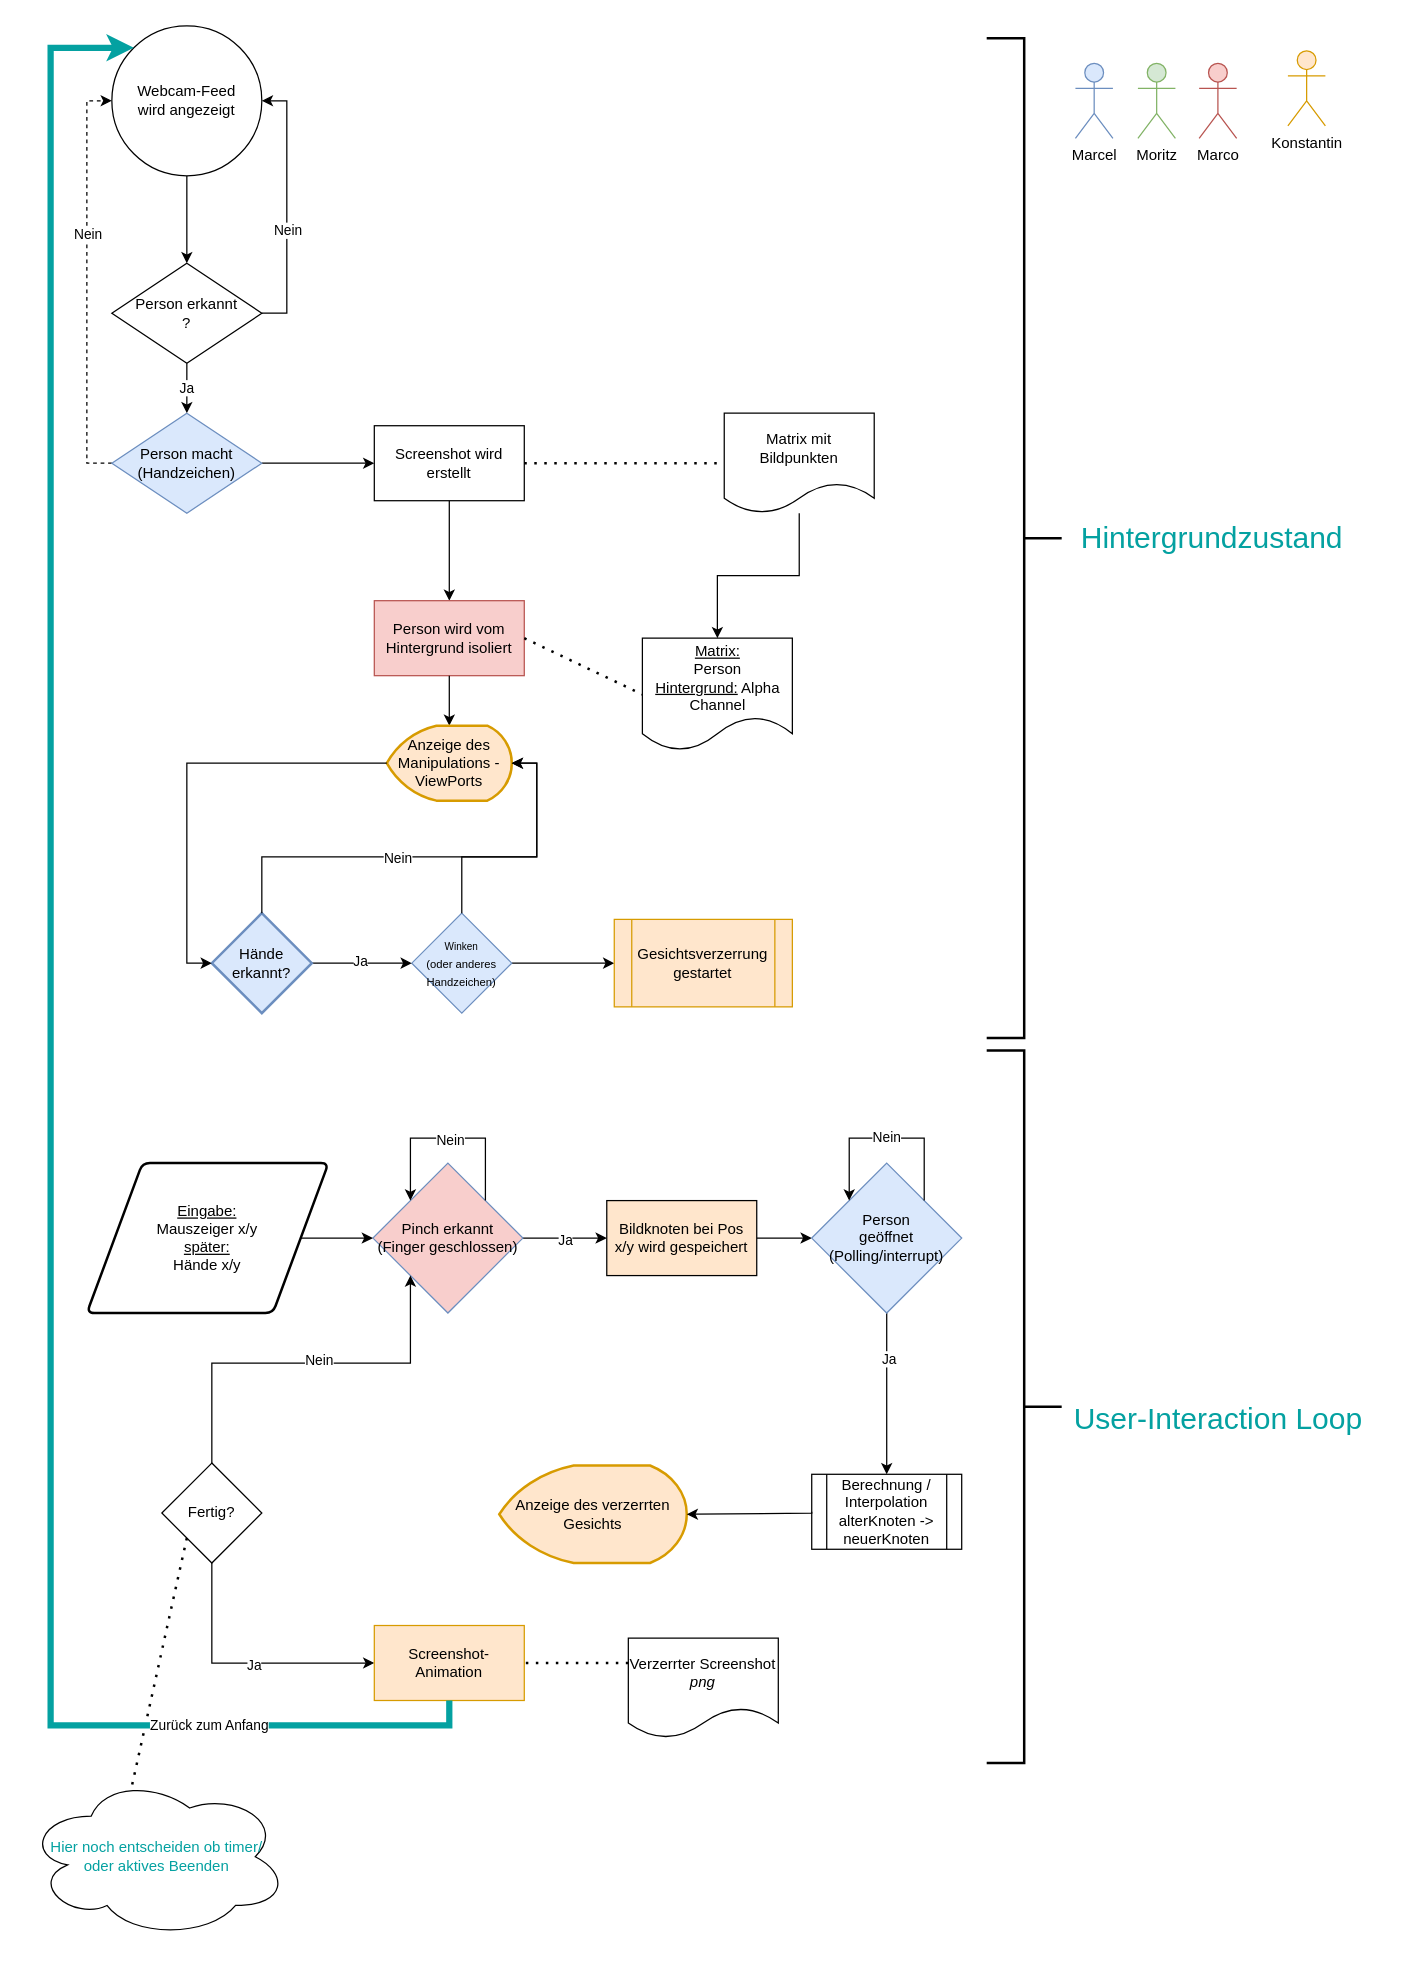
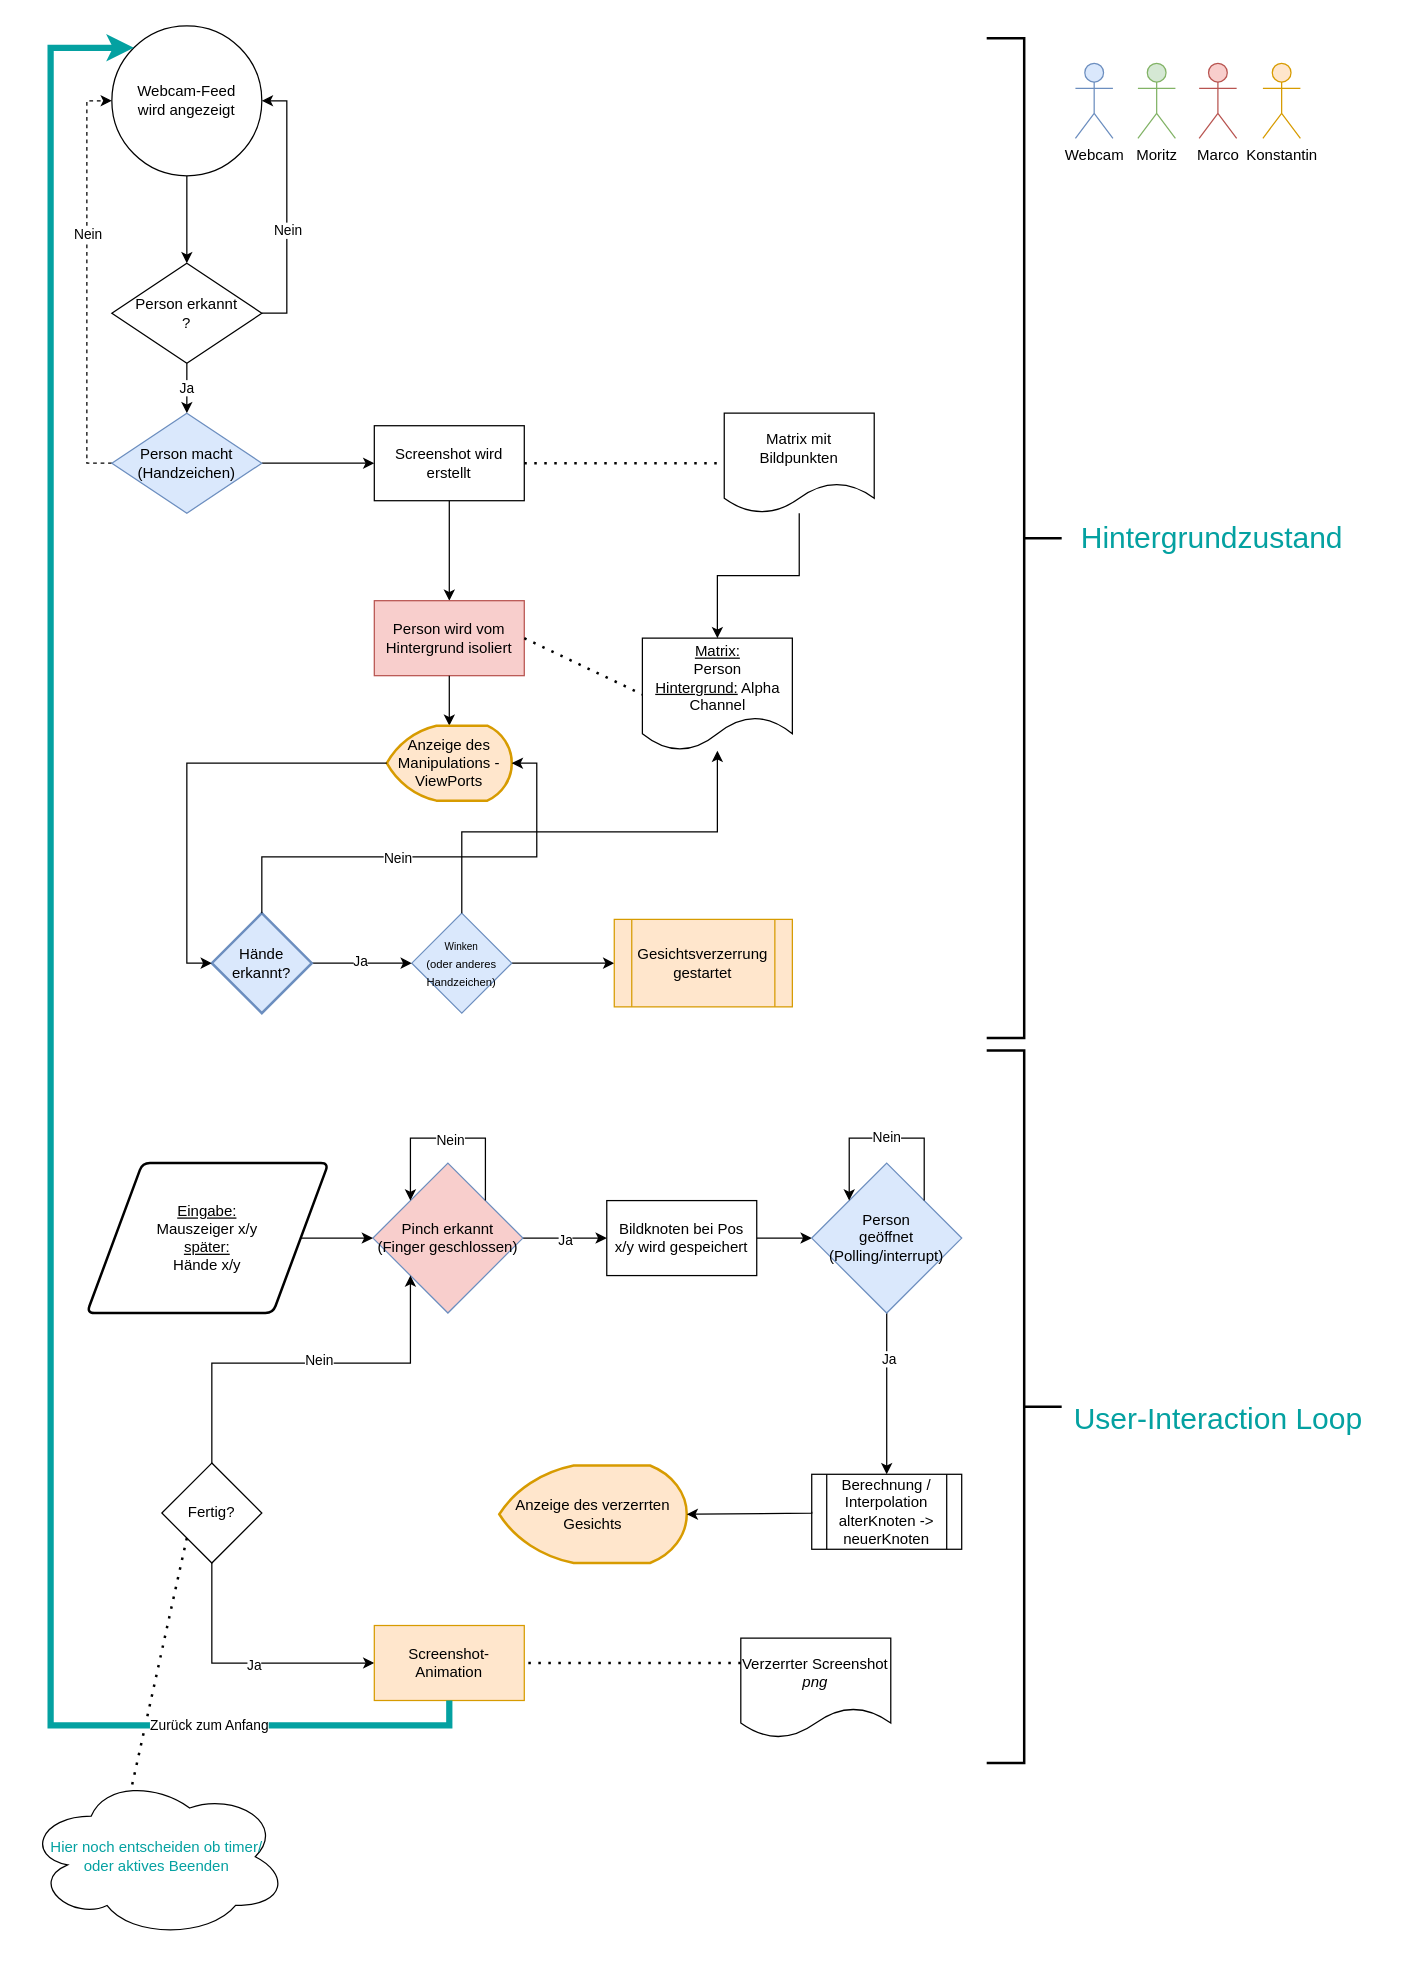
(1307, 88) -> (1282, 101)
(1095, 156) -> (1095, 156)
(462, 859) -> (615, 832)
(682, 1238) -> (682, 1238)
(703, 1688) -> (816, 1688)
